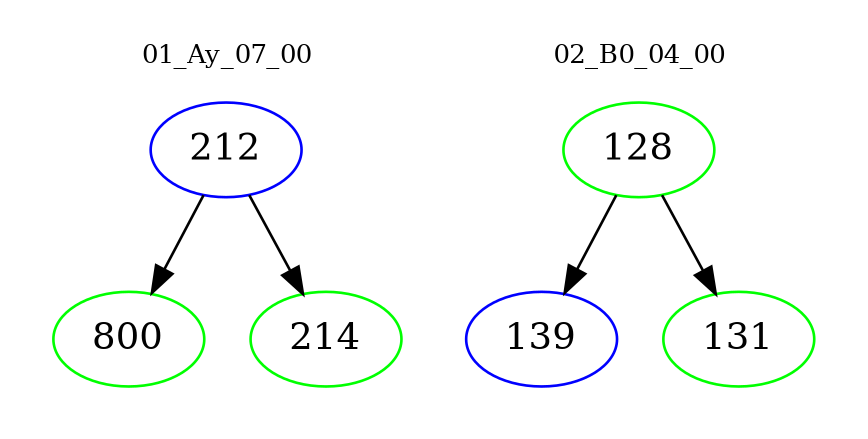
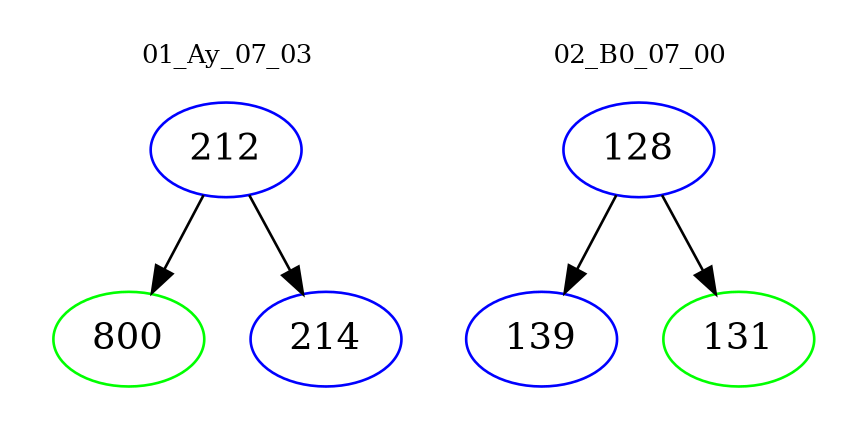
(227, 57) -> (227, 57)
(640, 57) -> (640, 57)
(639, 150) -> (639, 150)
(326, 339) -> (326, 339)
